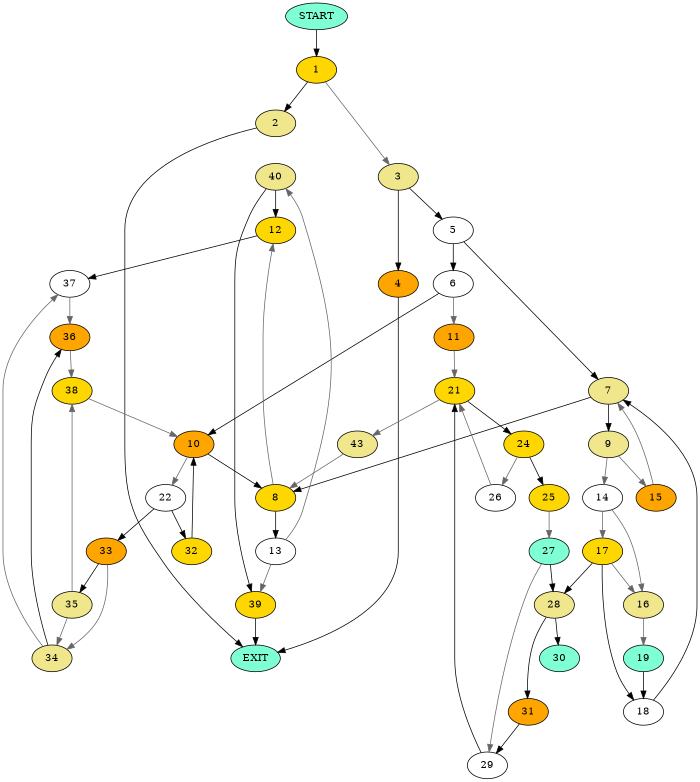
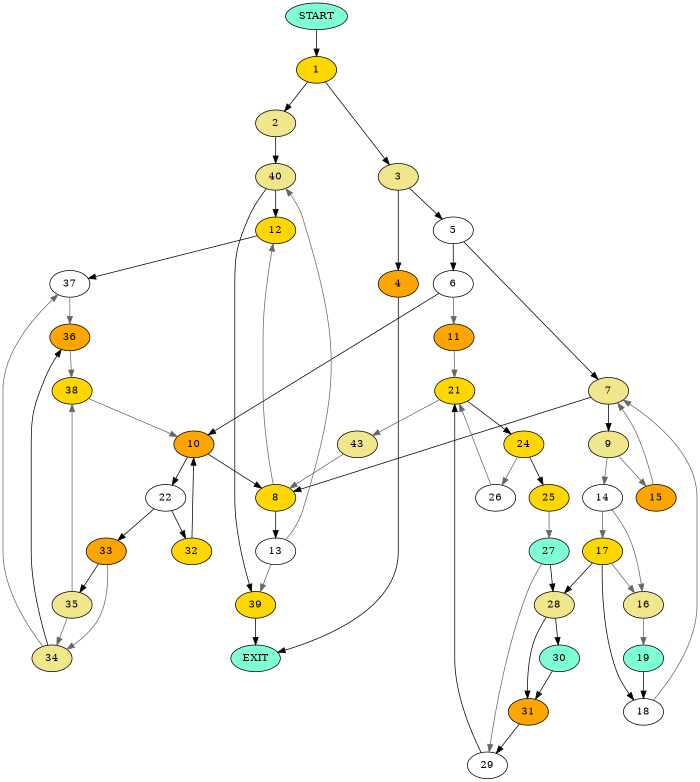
(355, 120) -> (355, 120)
(125, 366) -> (276, 146)
(182, 468) -> (182, 468)
(697, 545) -> (697, 545)
none -> (546, 682)
